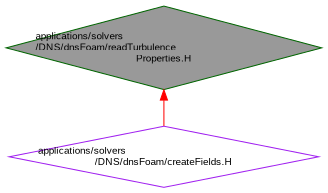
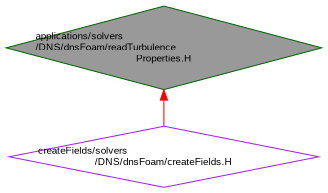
(164, 157) -> (164, 157)
